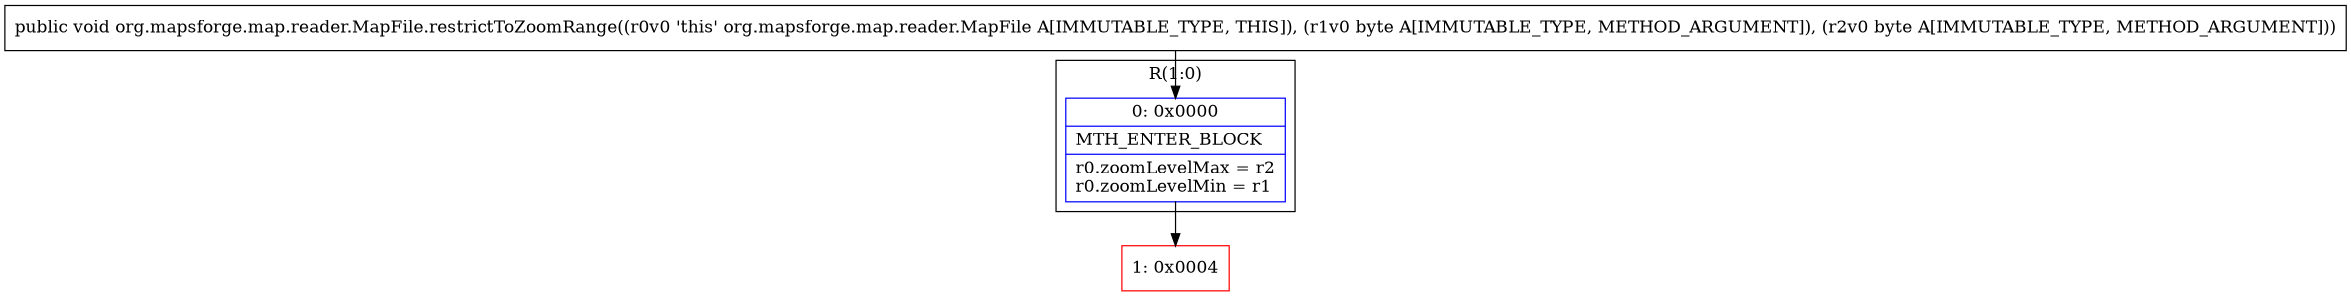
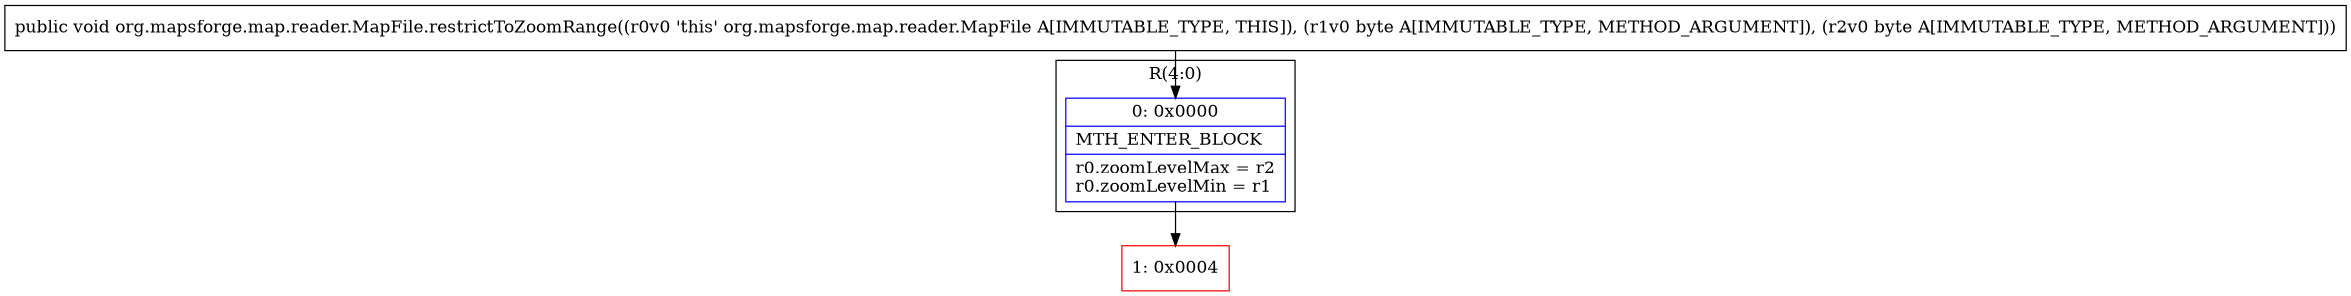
(1176, 74) -> (1176, 74)
